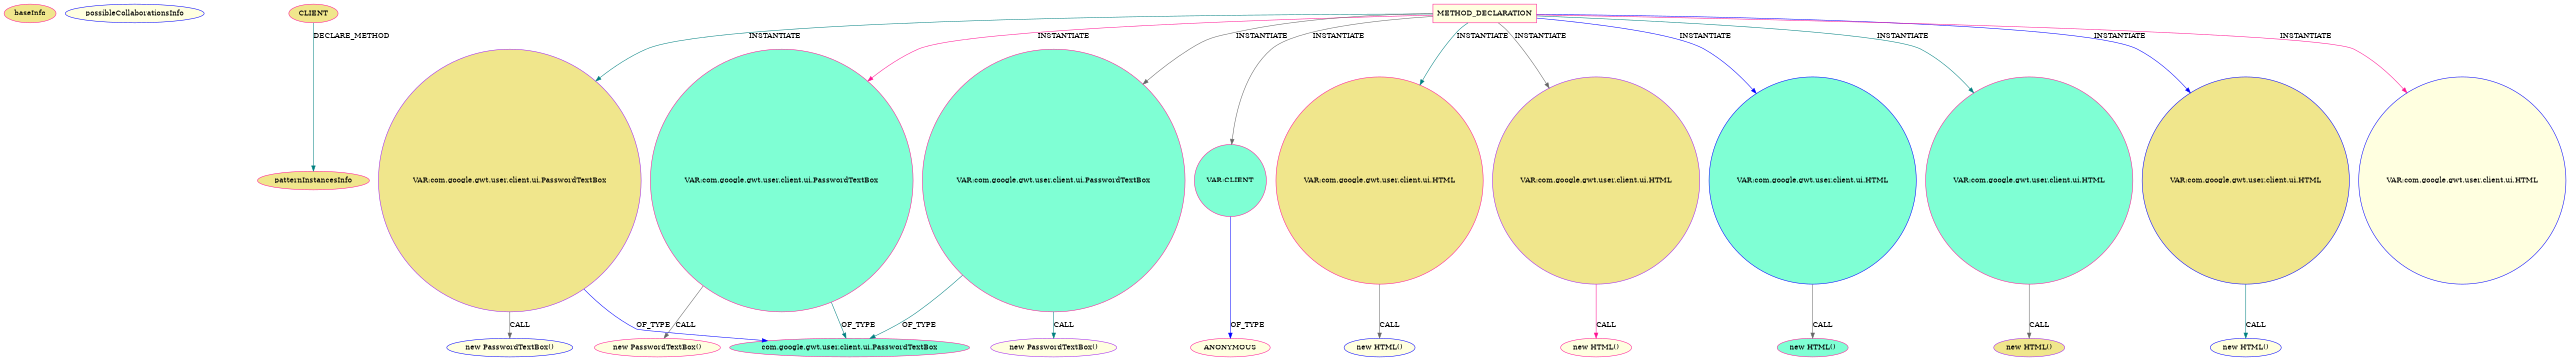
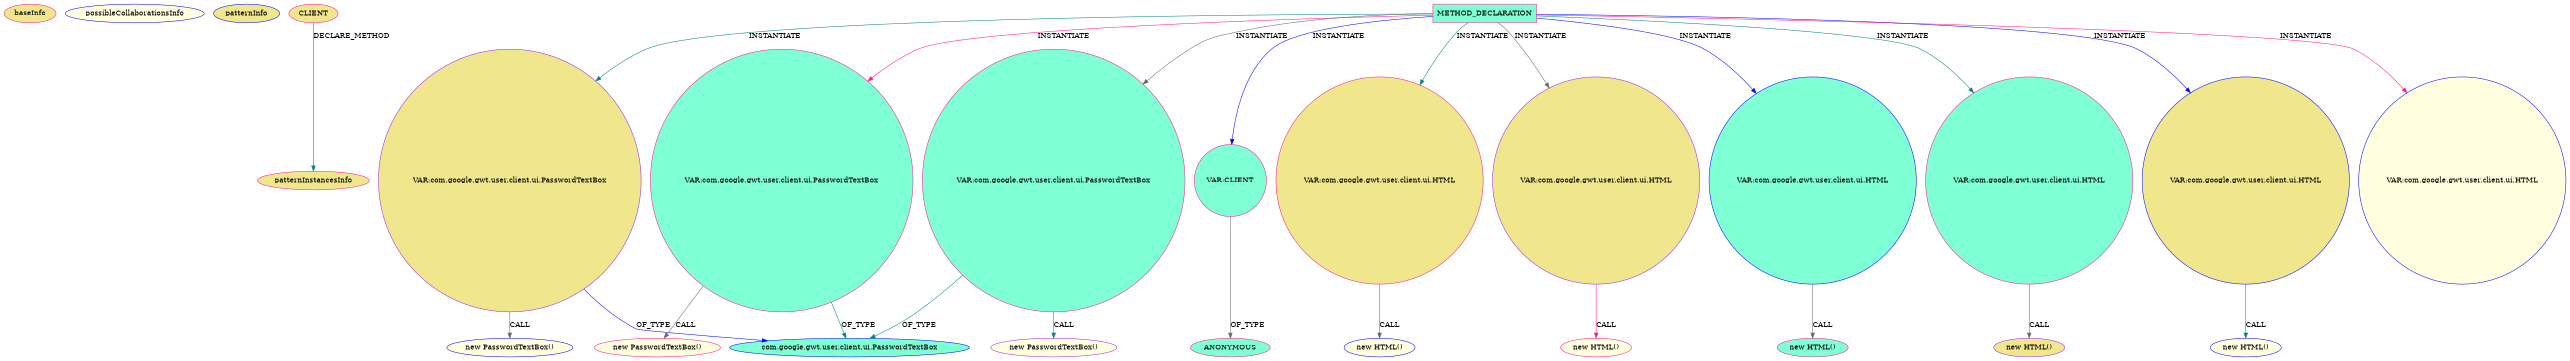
none -> (247, 13)
(1485, 13) -> (1485, 13)
(1301, 35) -> (1301, 35)
(1230, 275) -> (1230, 275)
(850, 348) -> (850, 348)
(1230, 348) -> (1230, 348)
